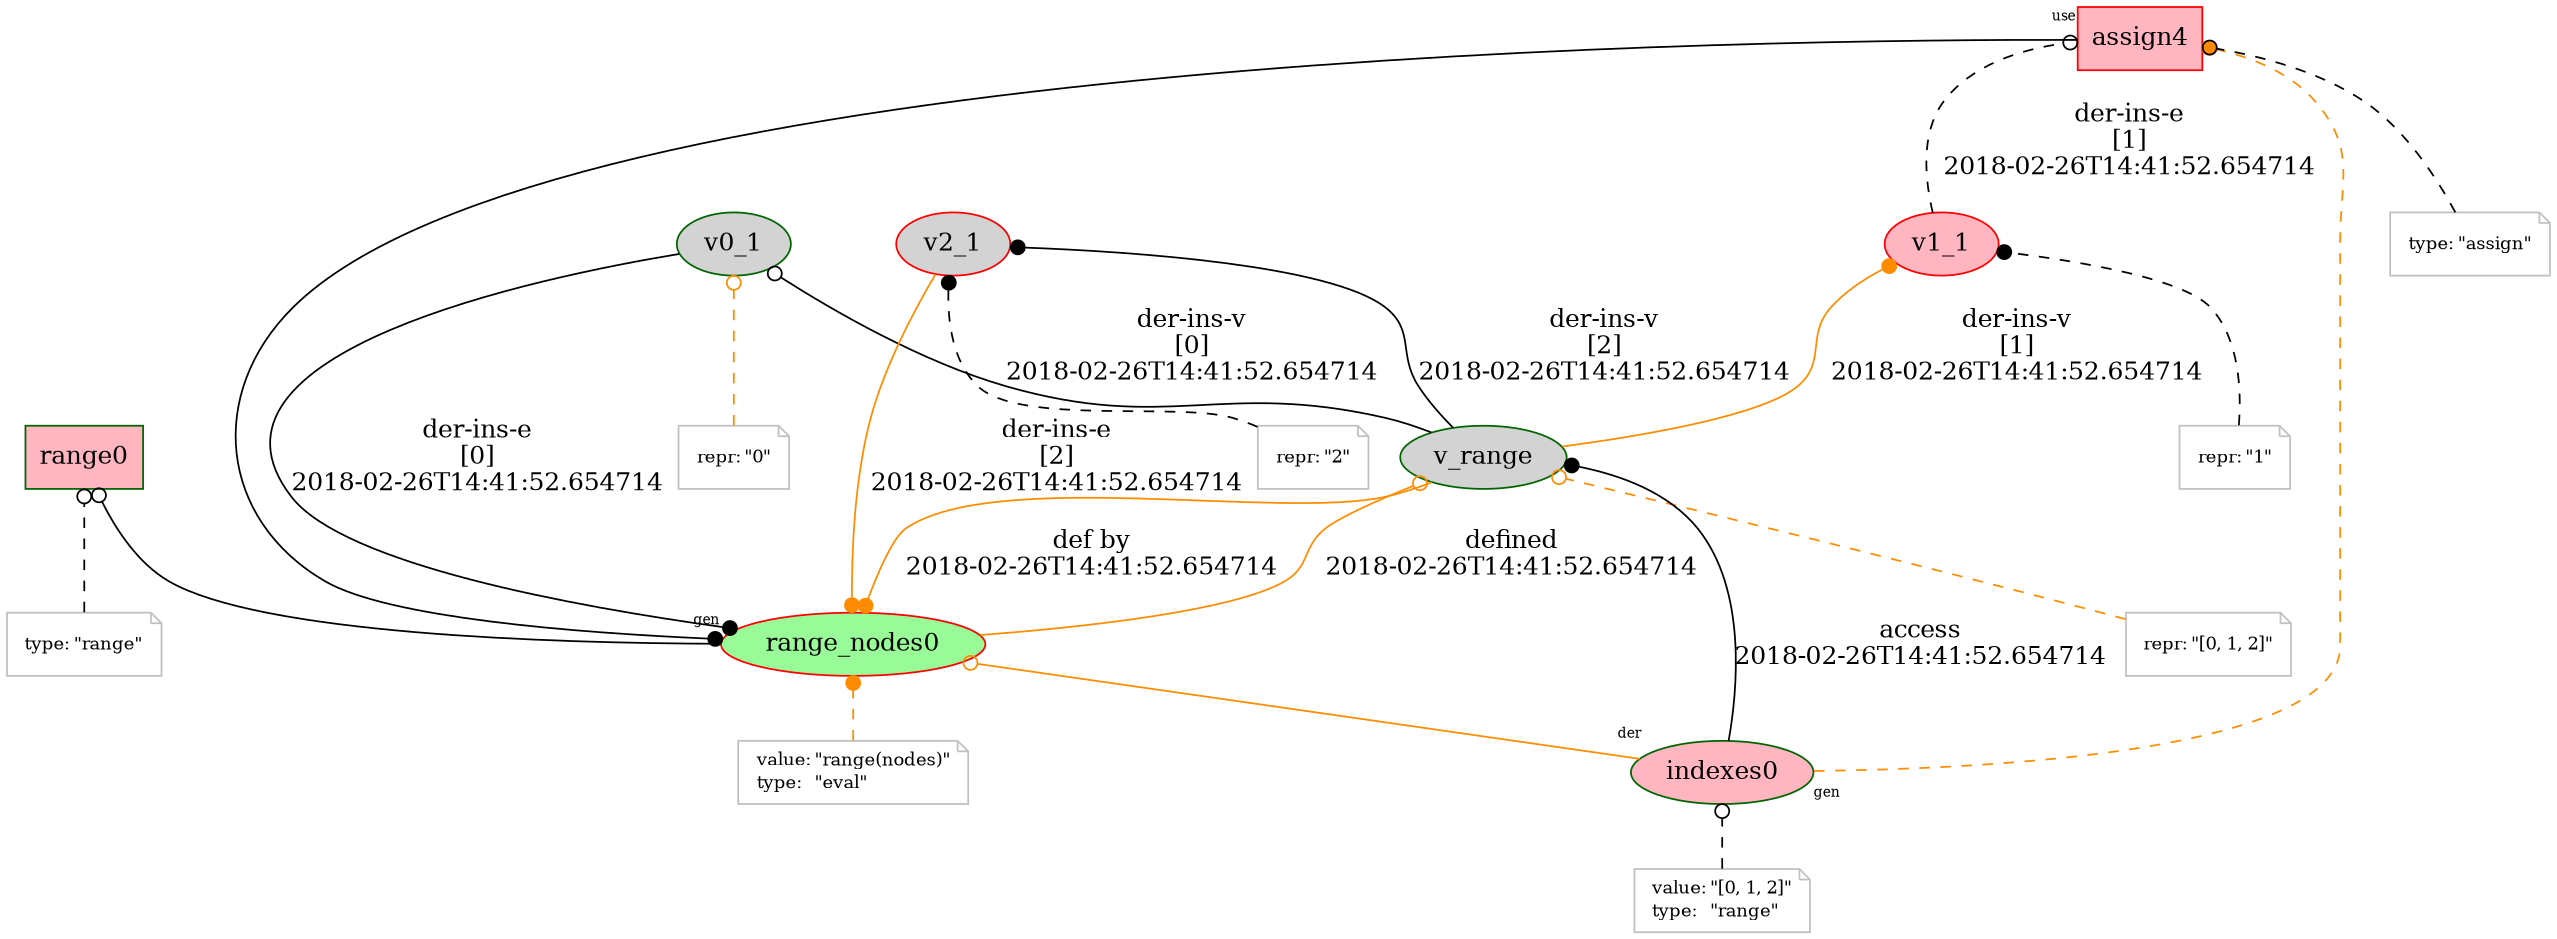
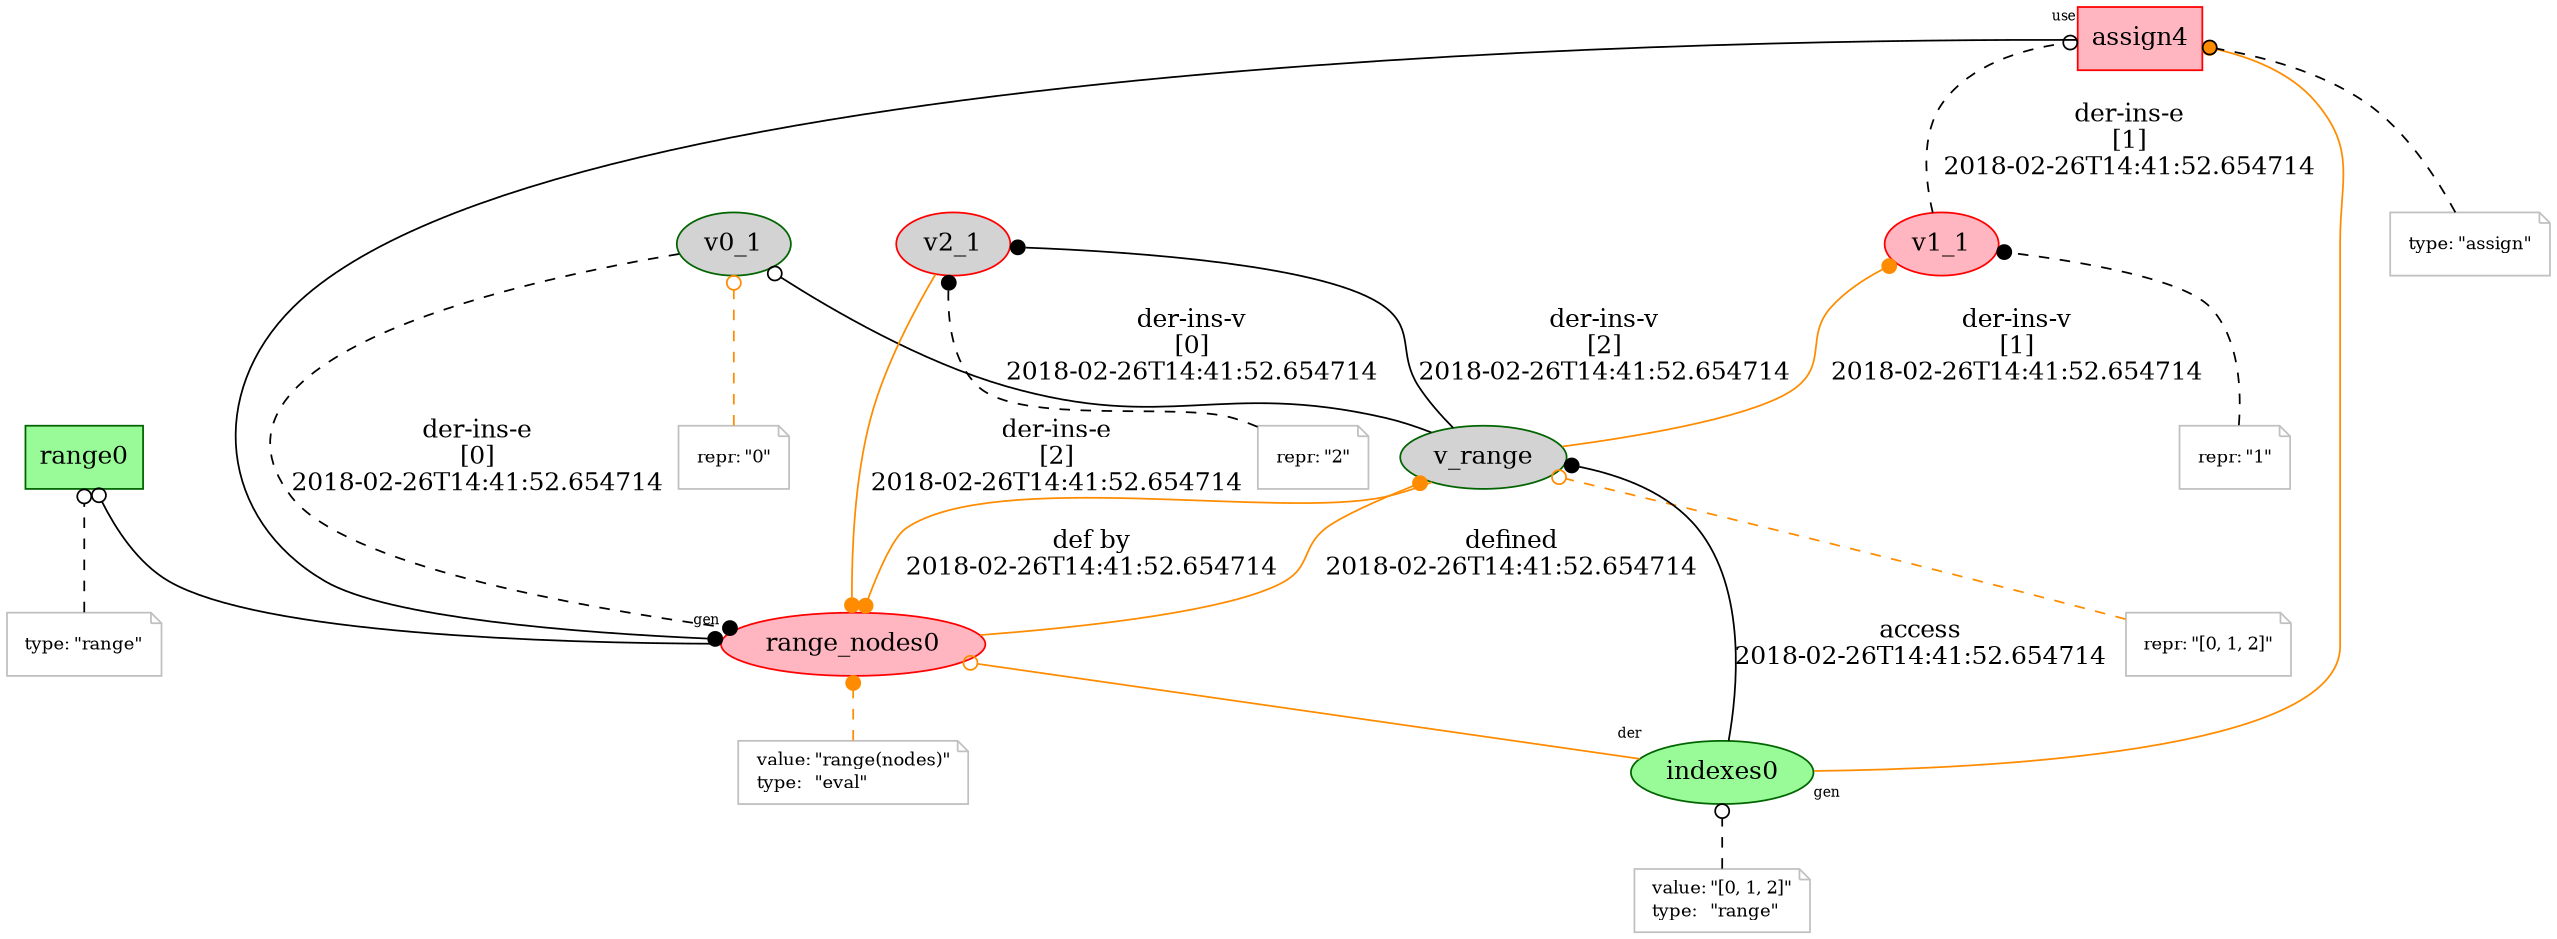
(84, 457) -> (84, 457)
(277, 463) -> (277, 463)
(2340, 596) -> (2340, 596)
(1216, 604) -> (1216, 604)
(853, 644) -> (853, 644)
(1722, 772) -> (1722, 772)
